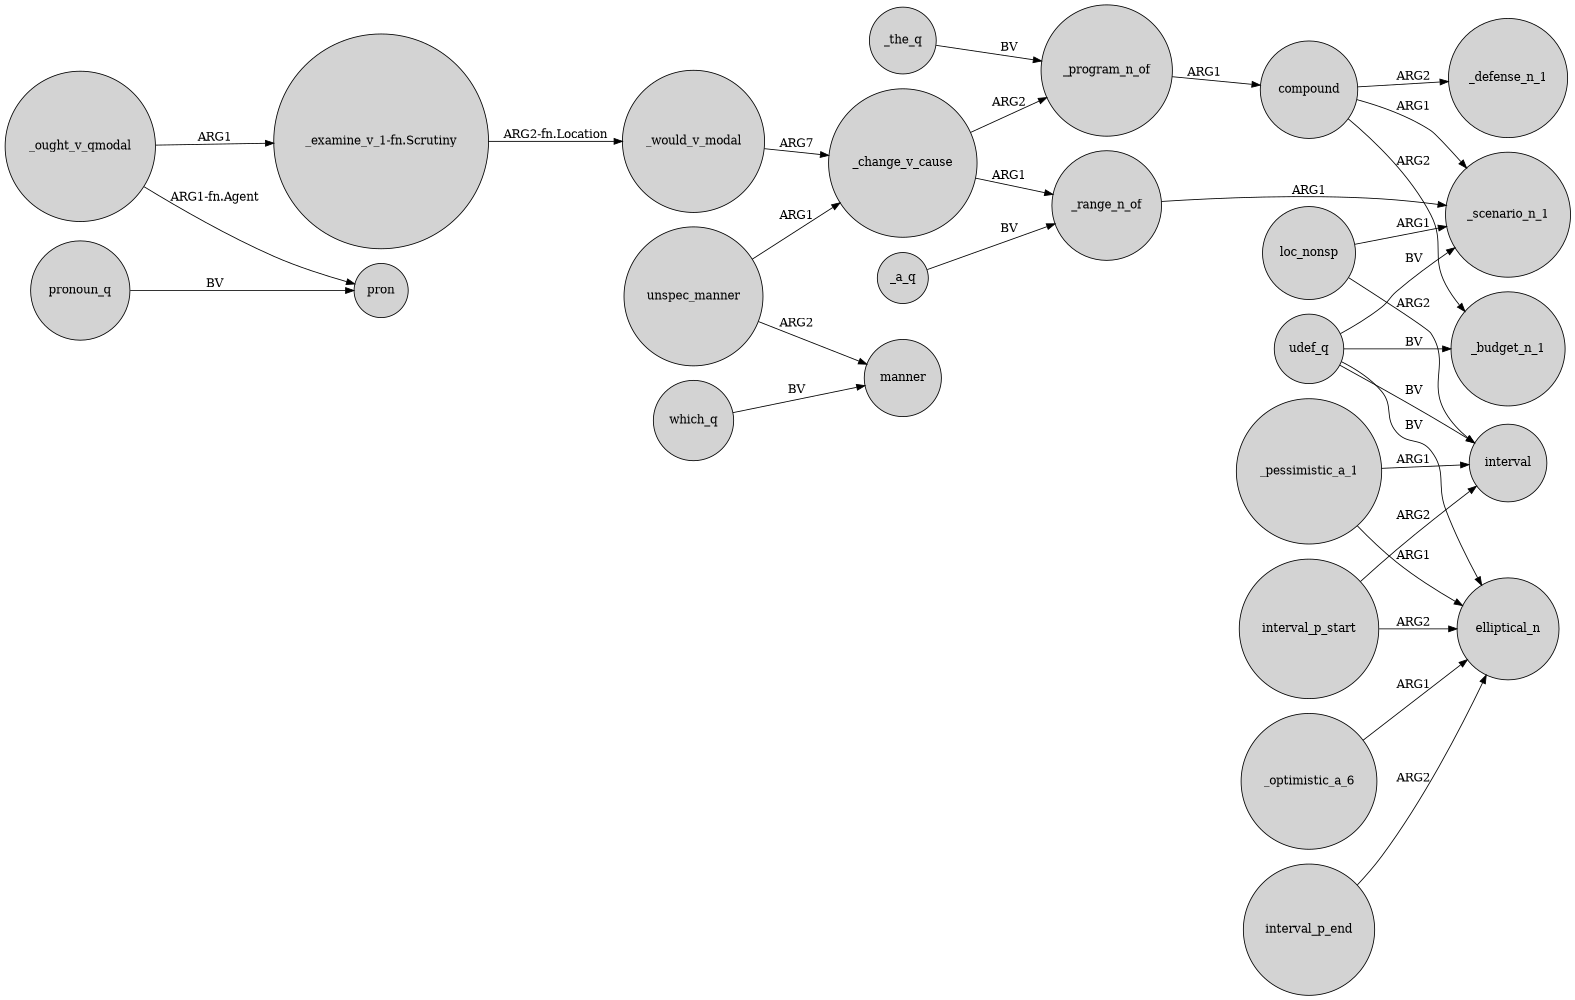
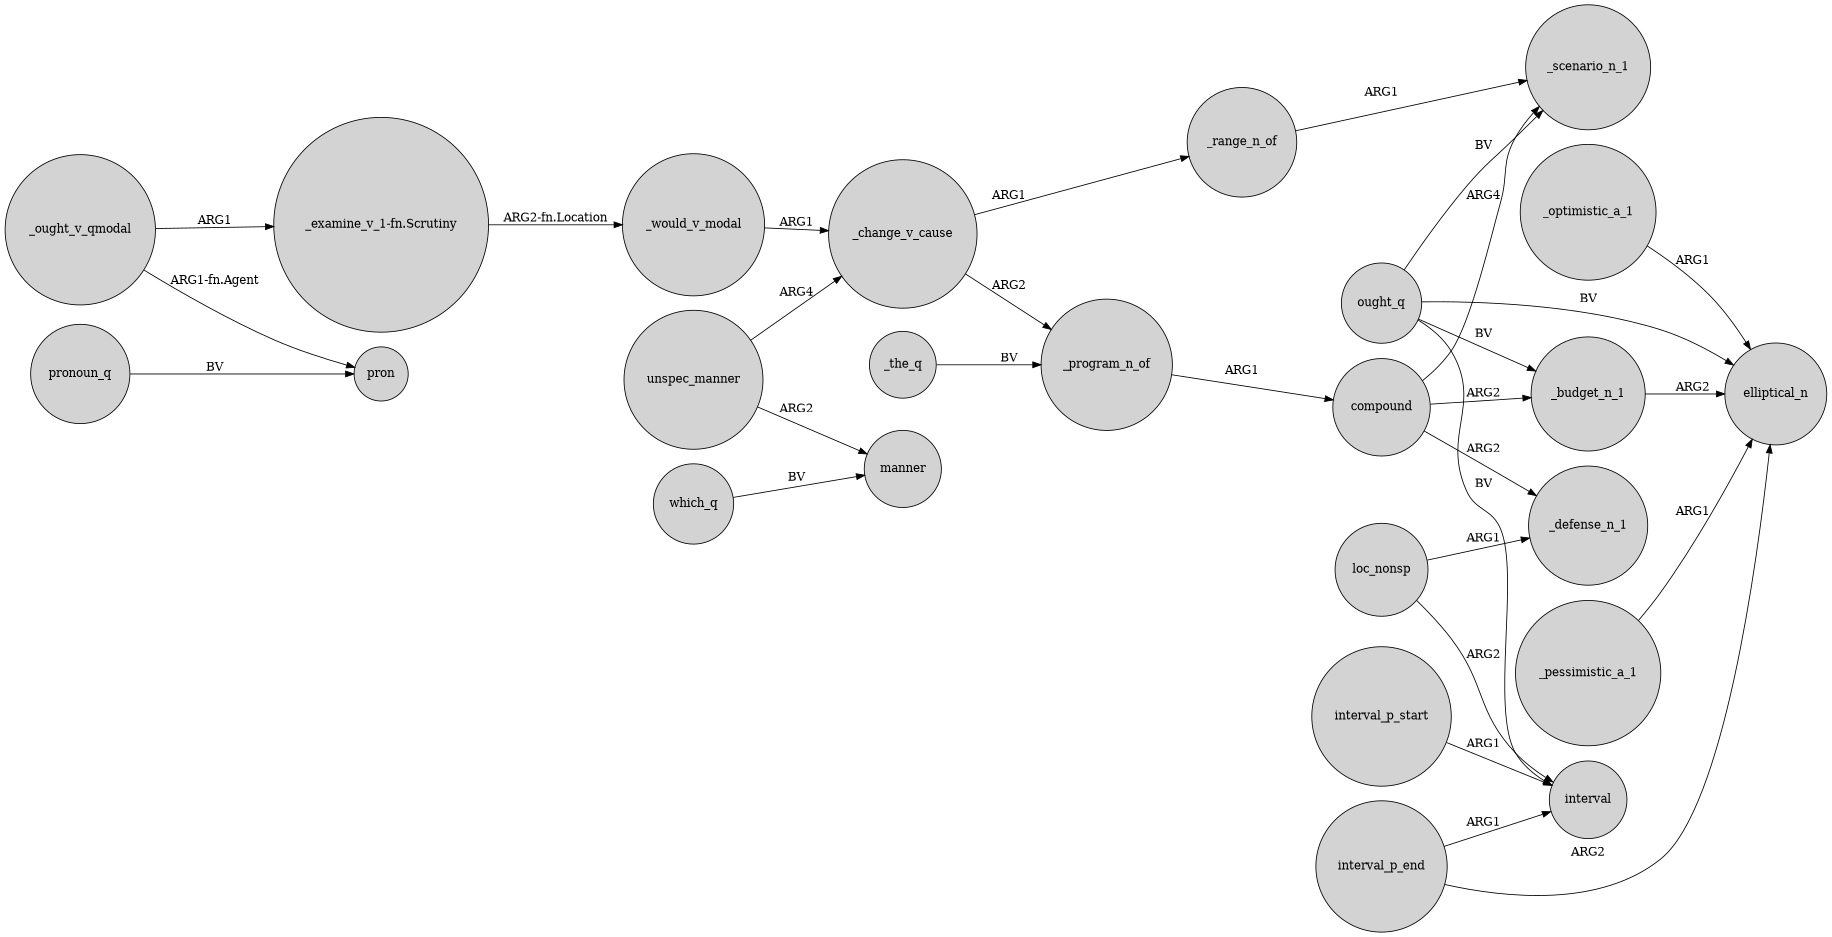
(1414, 107) -> (1484, 196)
(797, 144) -> (797, 223)
(797, 216) -> (797, 293)
(1397, 236) -> (1474, 550)
(903, 278) -> none
(1309, 349) -> (1382, 303)
(1421, 467) -> (1493, 830)
(1414, 516) -> (1484, 744)
(1414, 629) -> (1681, 394)
(1309, 781) -> (1588, 212)
